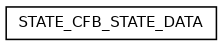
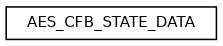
(111, 23) -> (111, 23)
